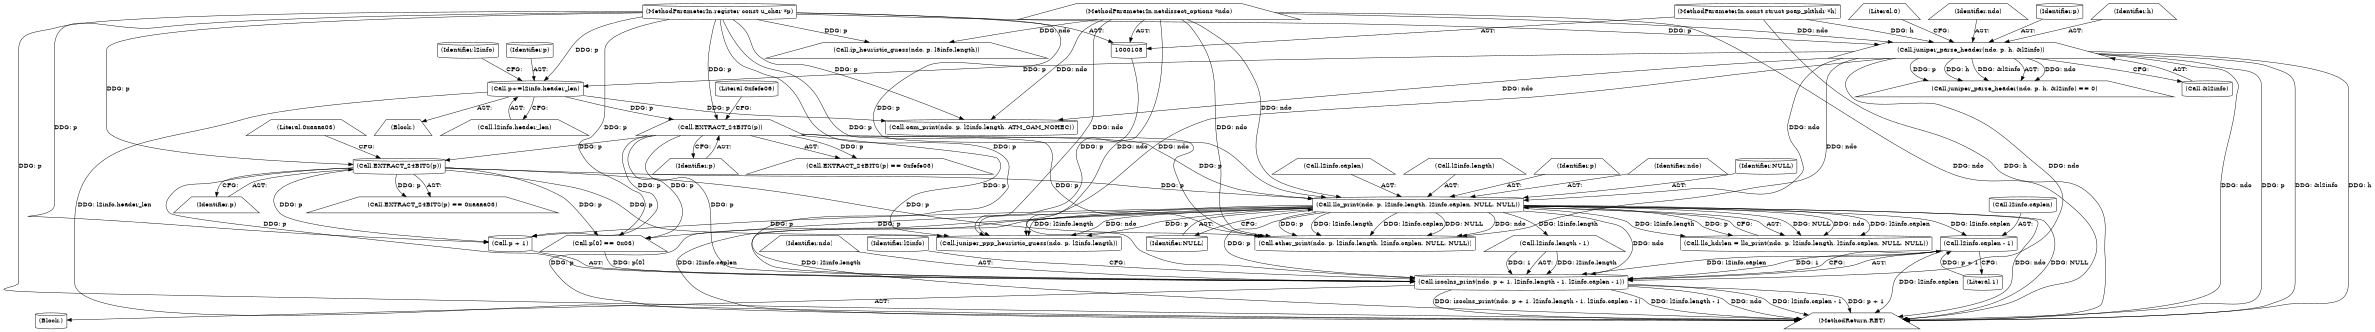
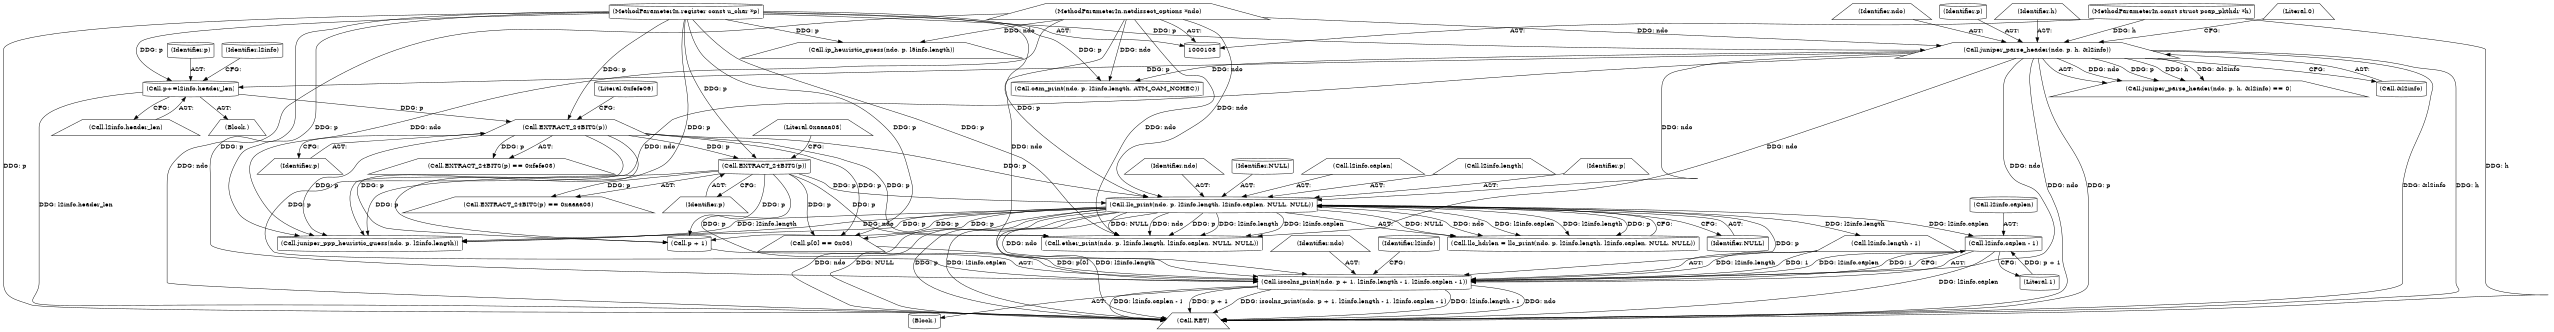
(724, 113) -> none
(1078, 162) -> (322, 43)
(1852, 321) -> (1193, 321)
